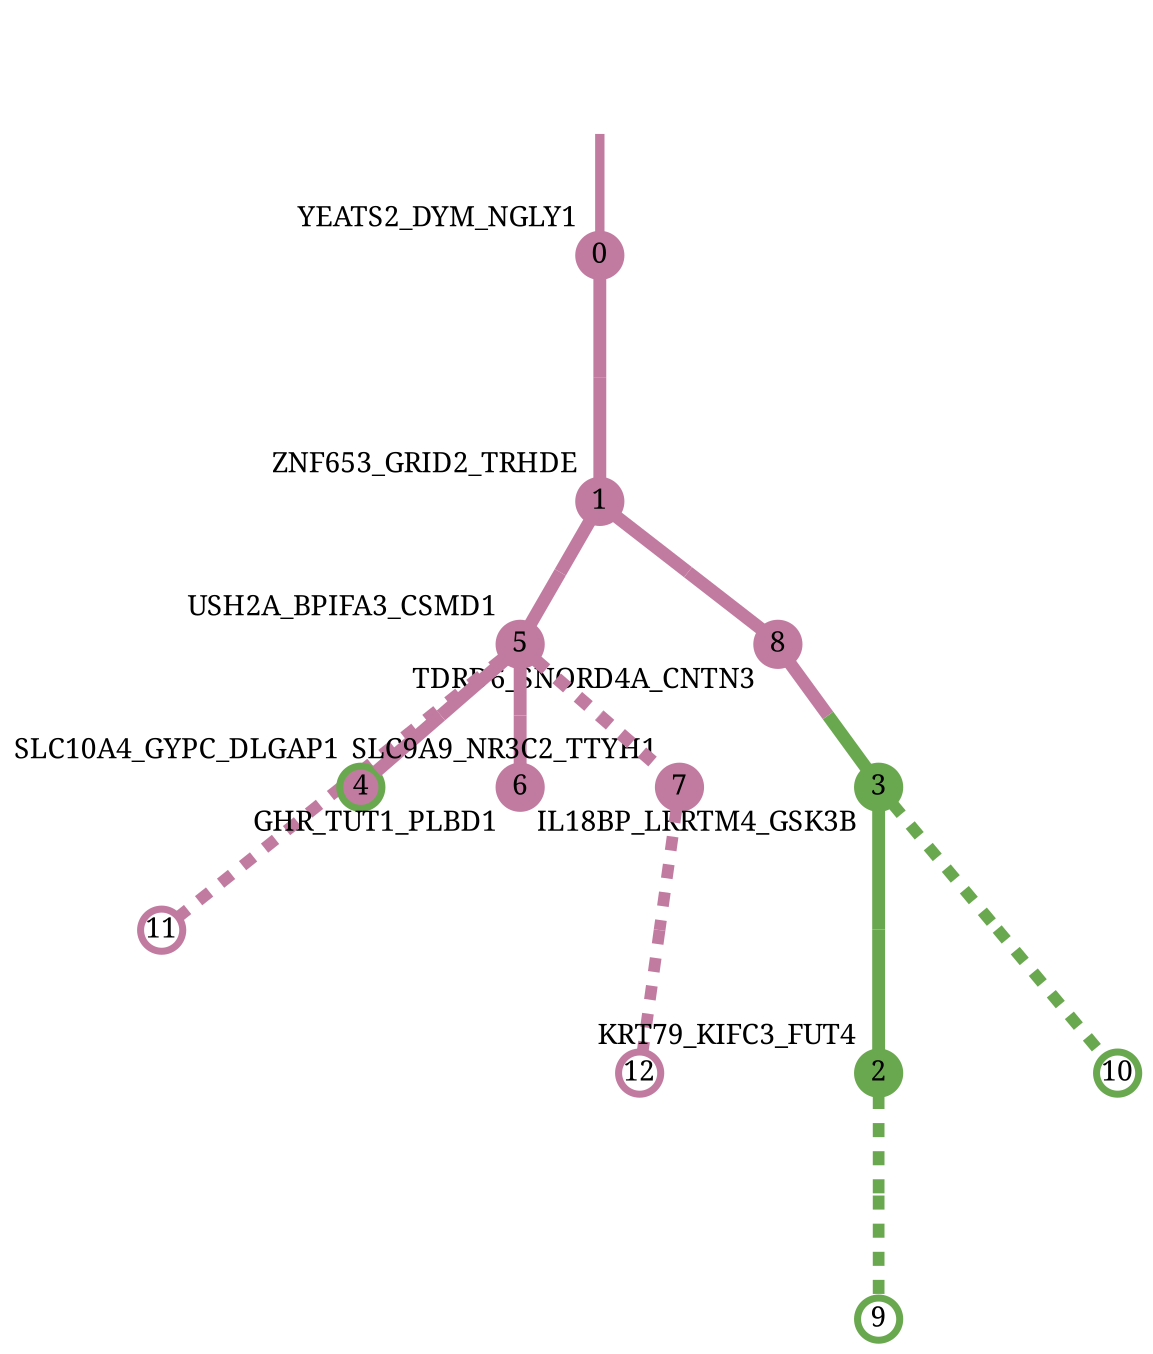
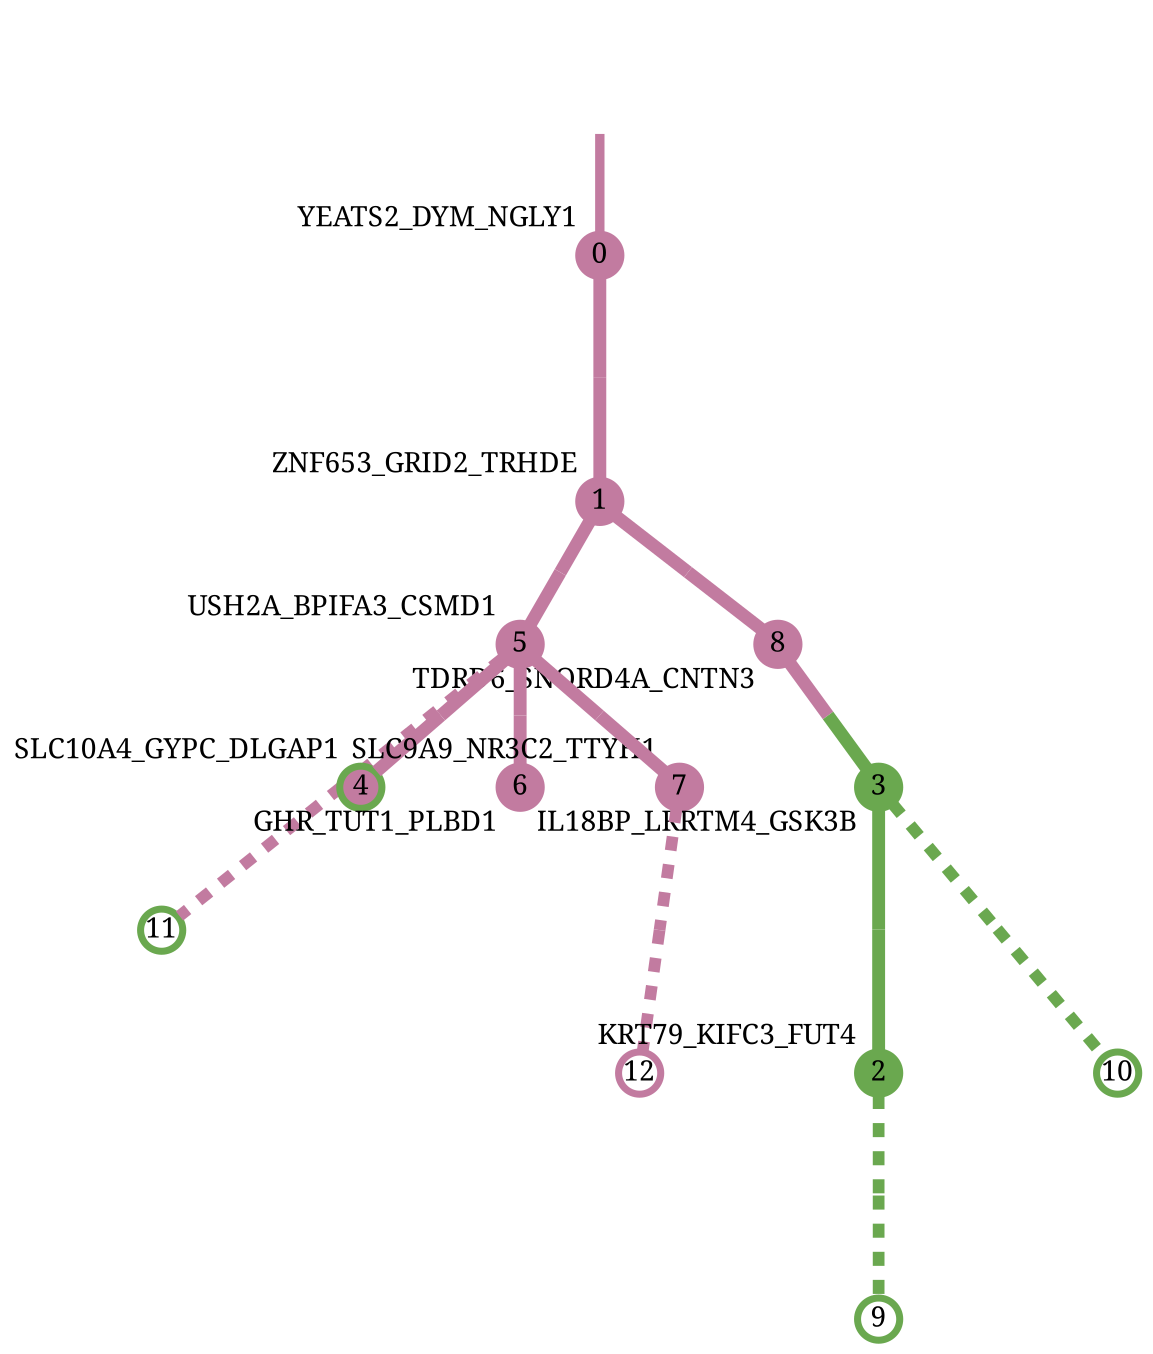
(600, 716) -> (600, 716)
(162, 930) -> (162, 930)
